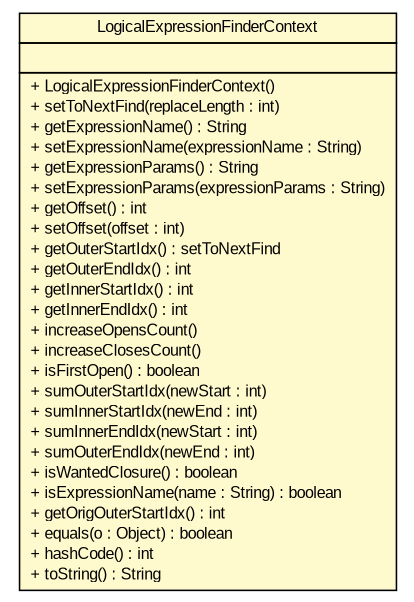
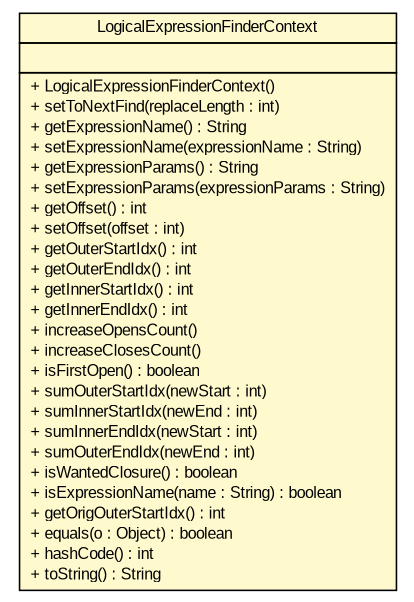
(156, 249) -> (114, 249)
